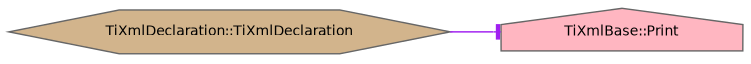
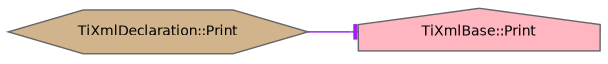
(229, 32) -> (158, 32)
